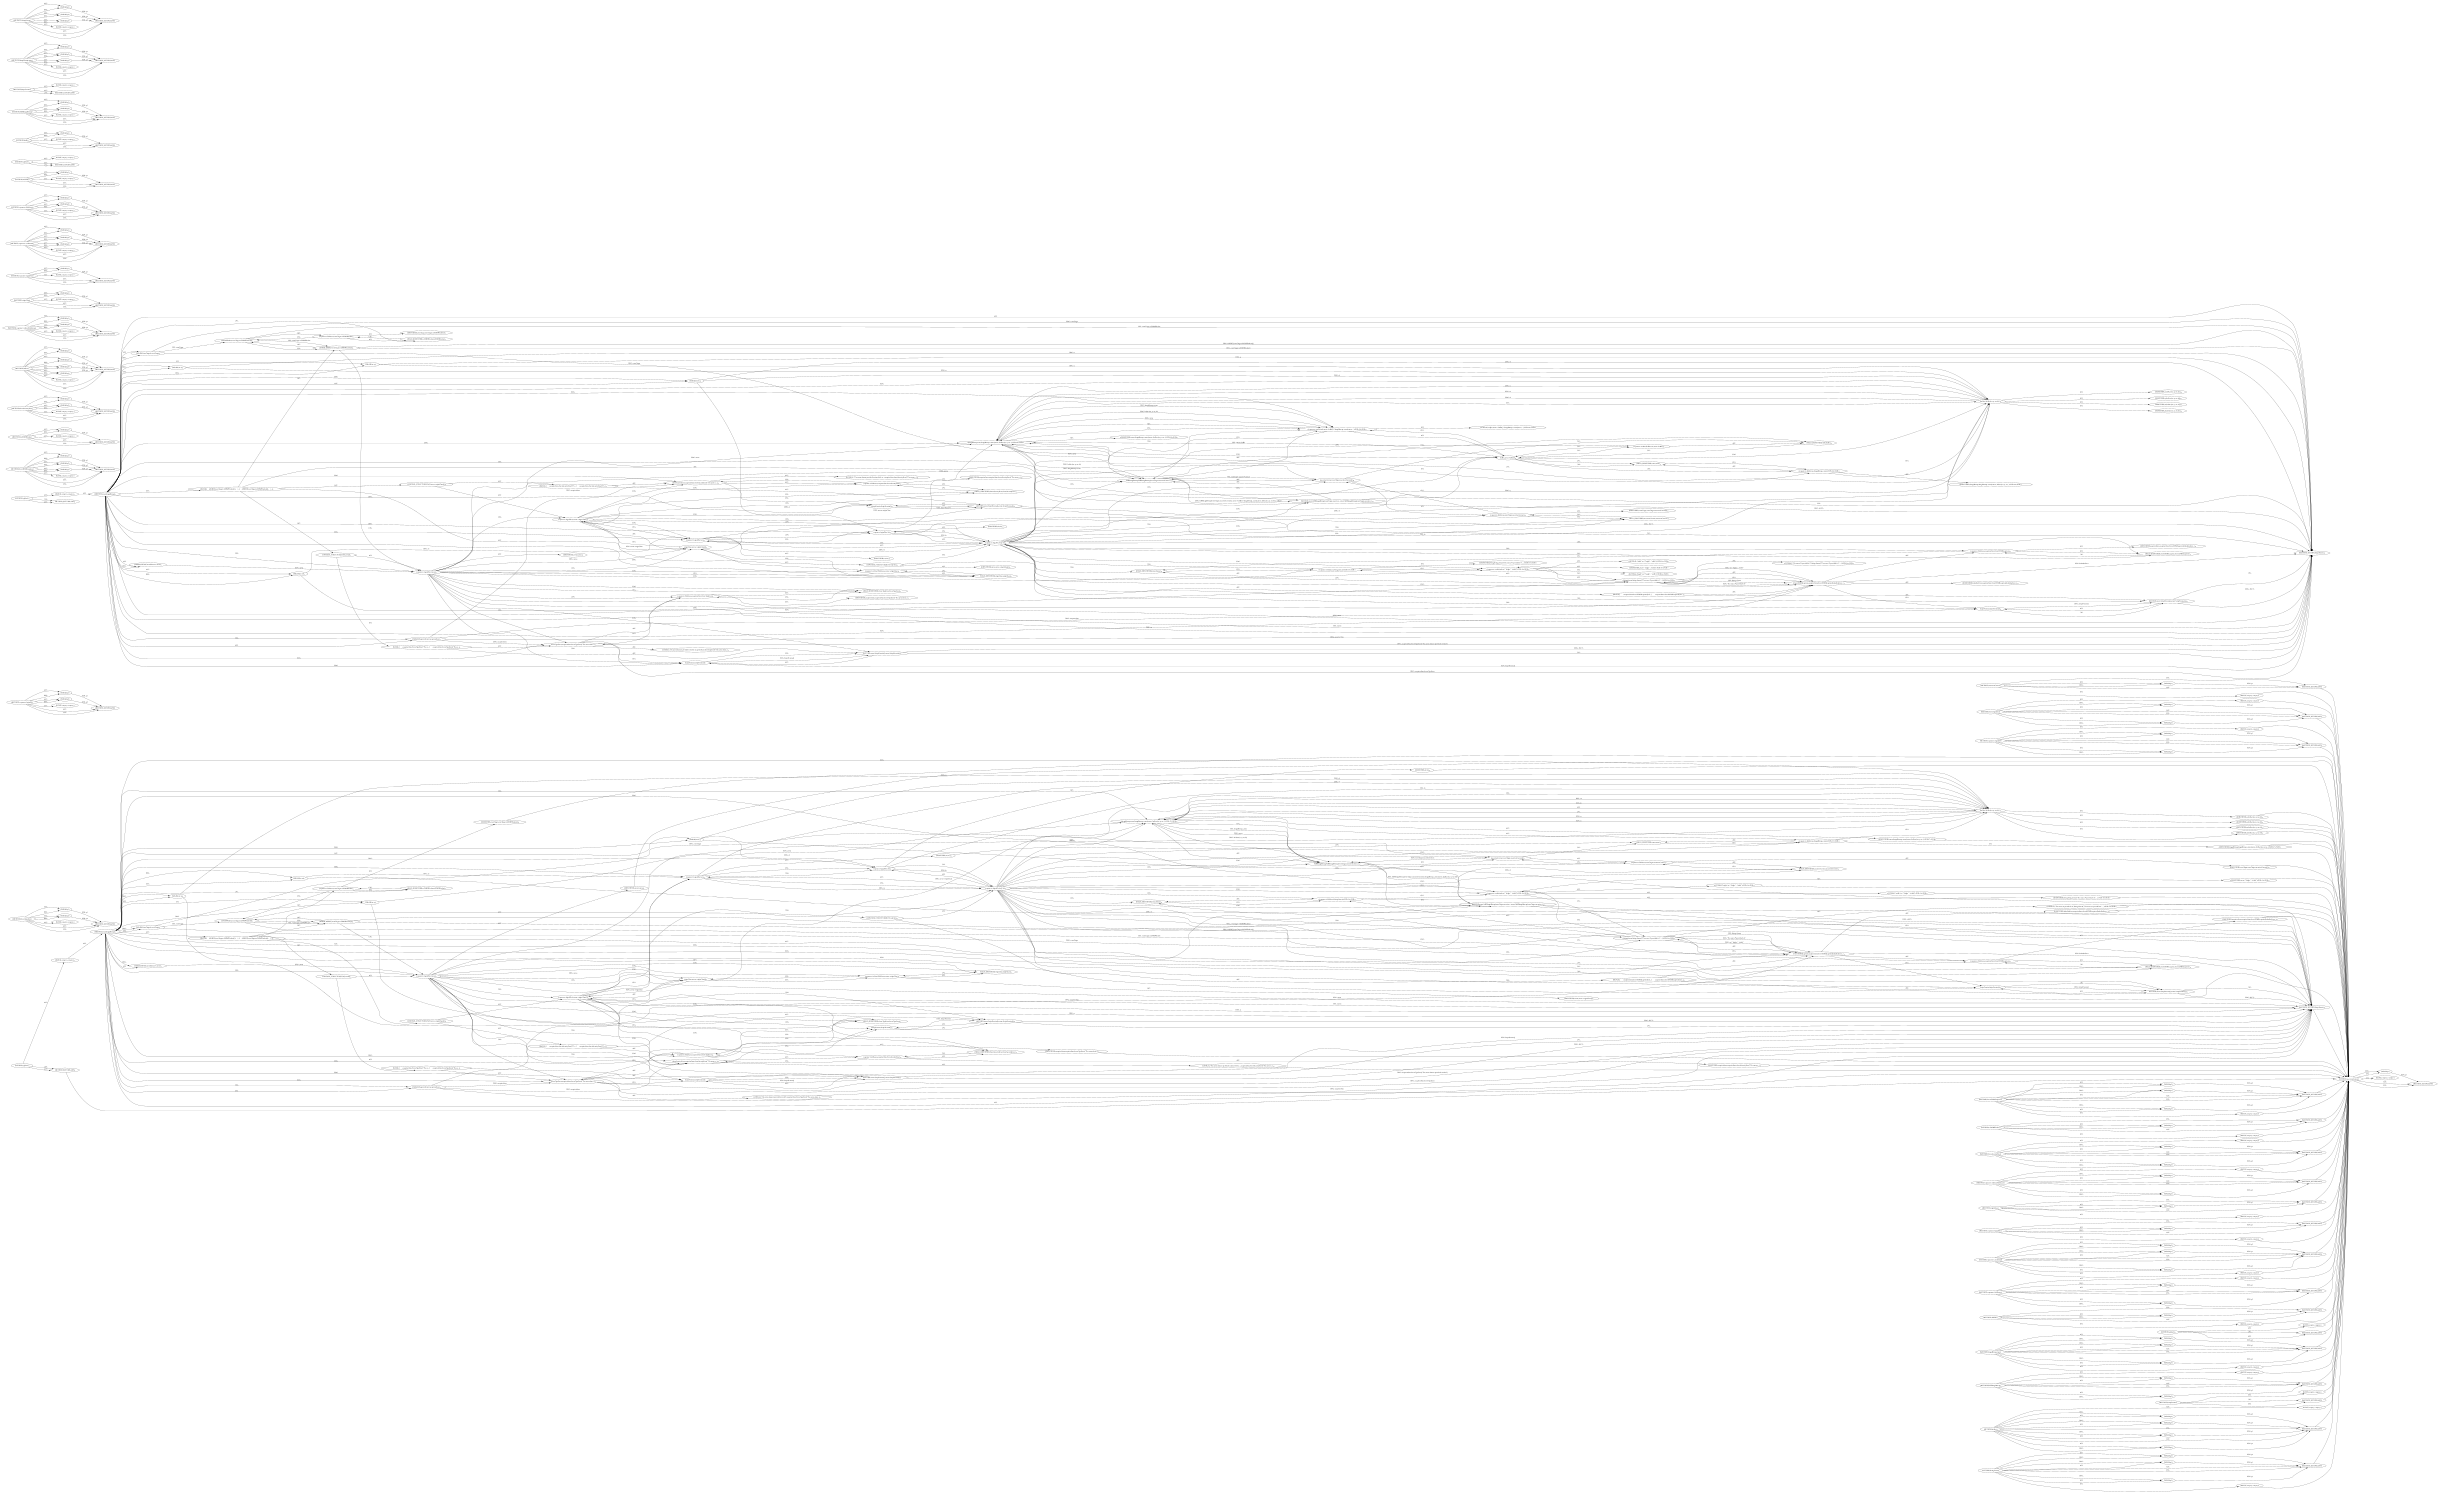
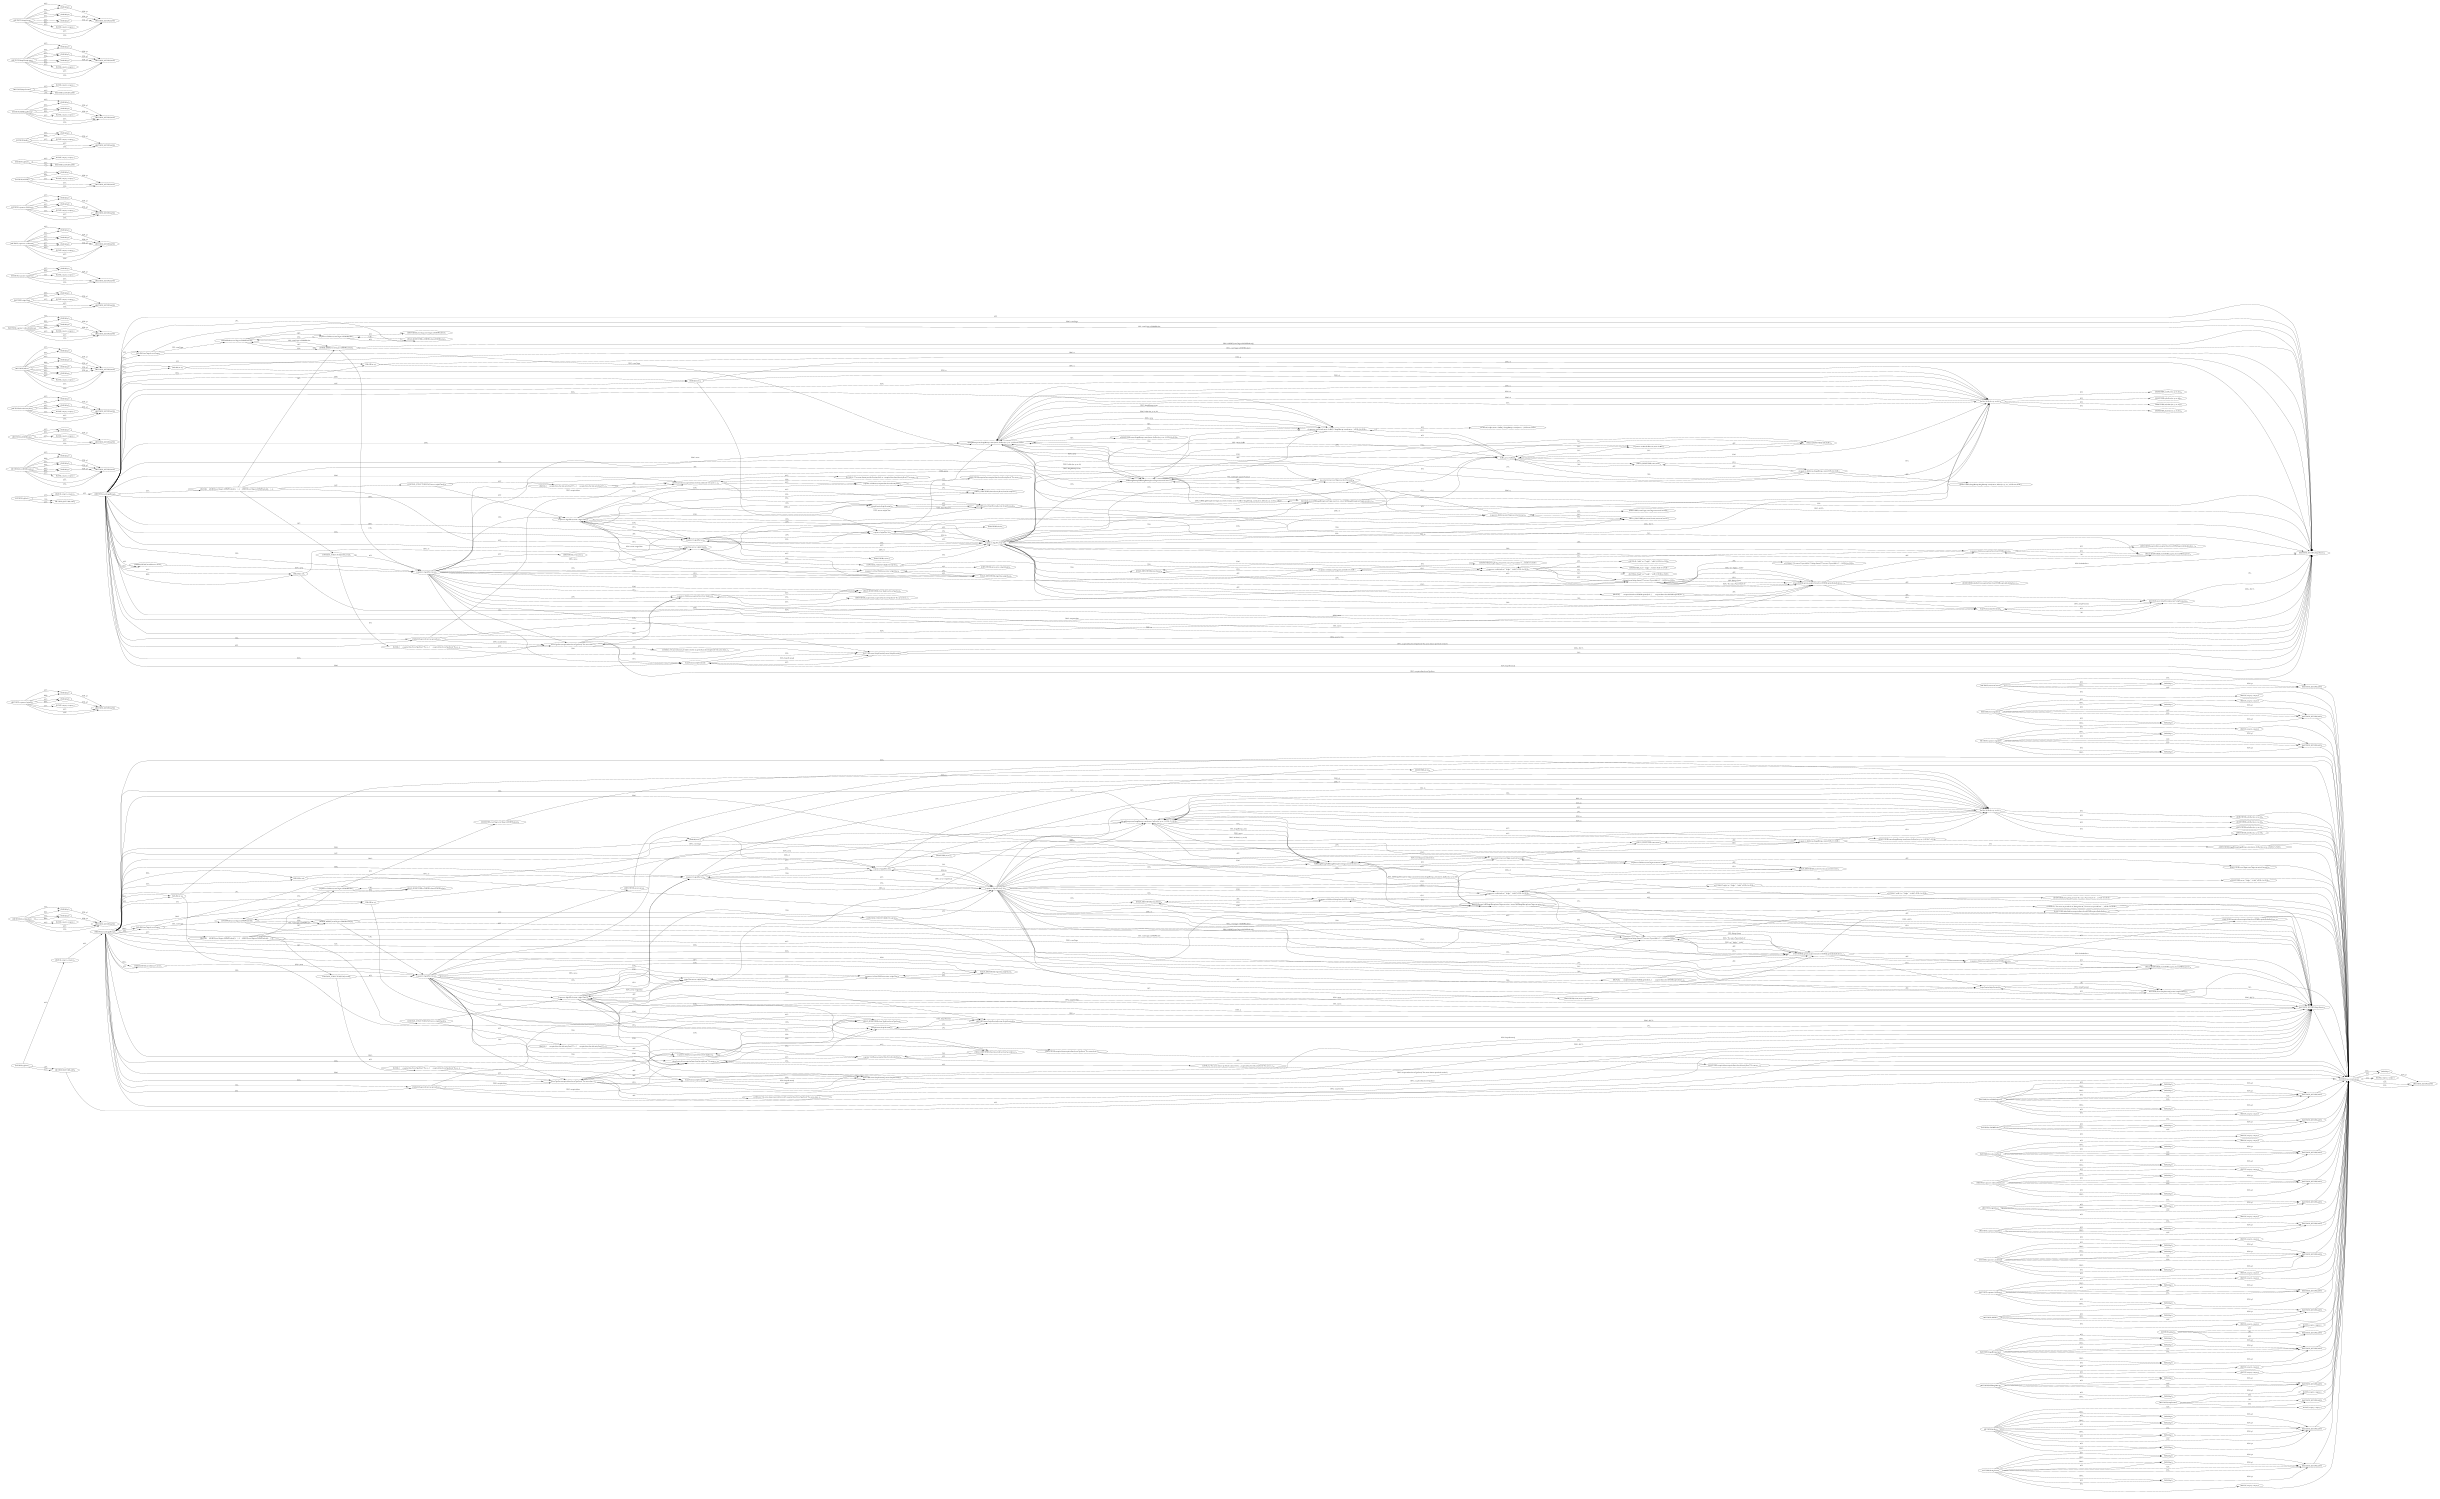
(1652, 471) -> (1658, 478)
